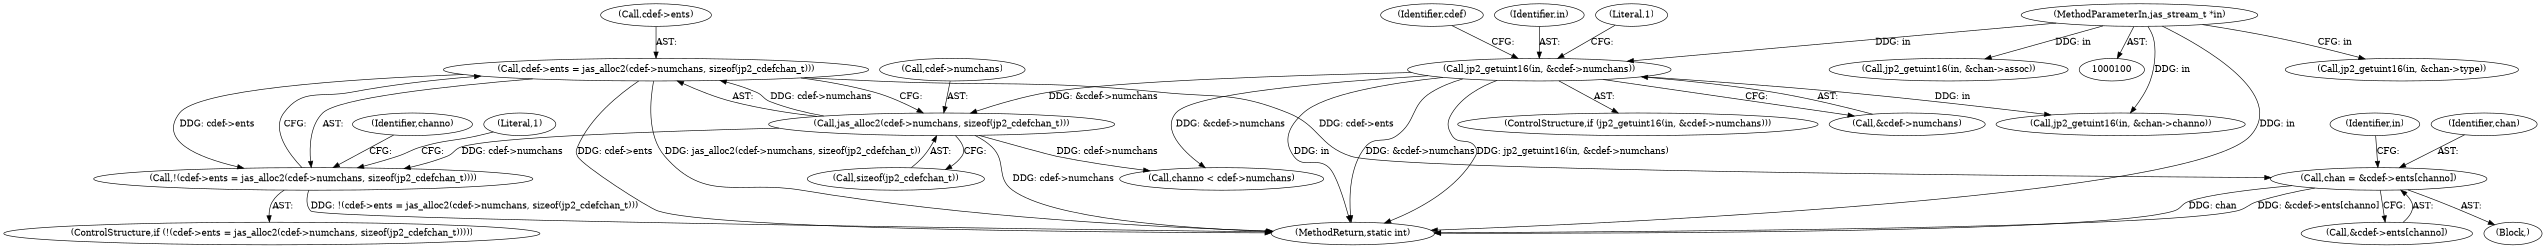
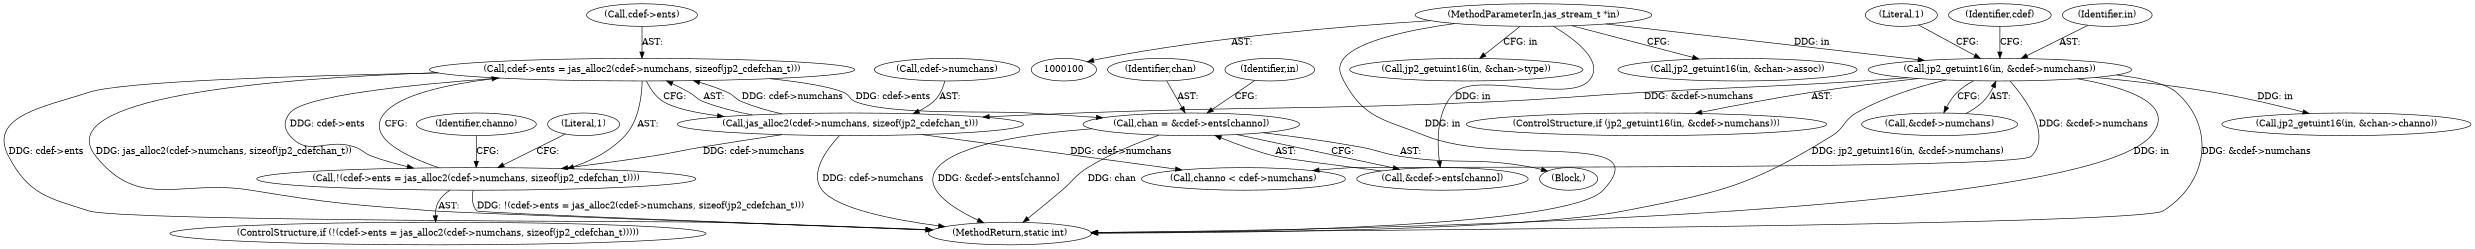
(2073, 42) -> (1660, 42)
(2153, 69) -> (1523, 87)
(896, 179) -> none
